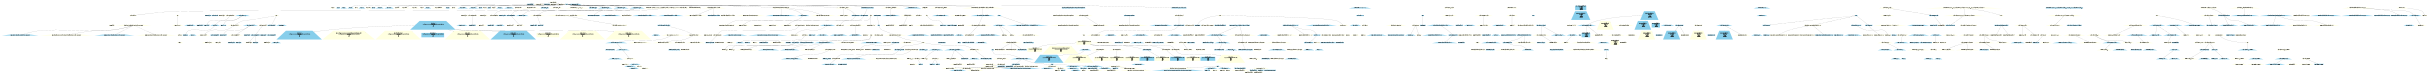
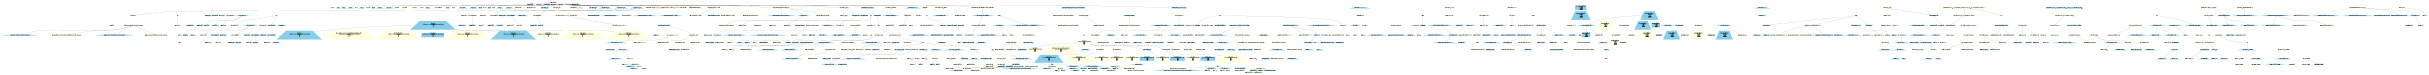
(800, 25) -> (800, 25)
